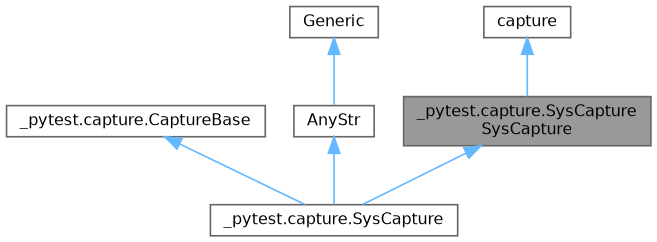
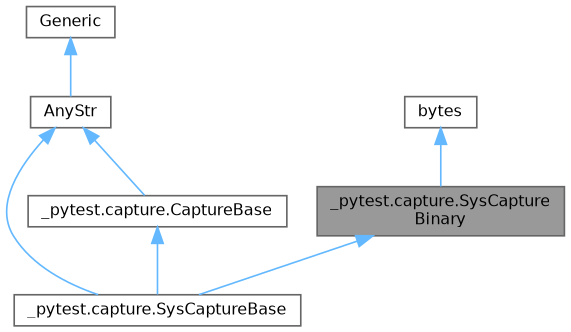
(527, 22) -> (441, 112)
(527, 121) -> (441, 211)
none -> (120, 168)
(334, 220) -> (157, 310)
